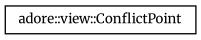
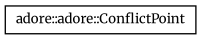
(101, 20) -> (101, 20)
